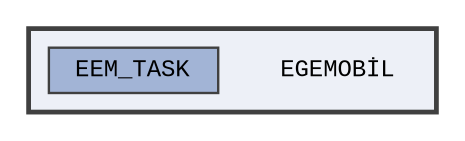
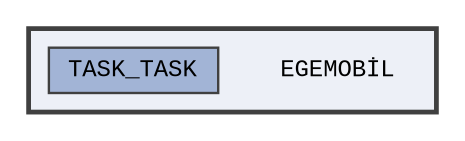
(134, 70) -> (134, 70)
